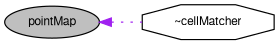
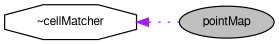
(127, 22) -> (164, 22)
